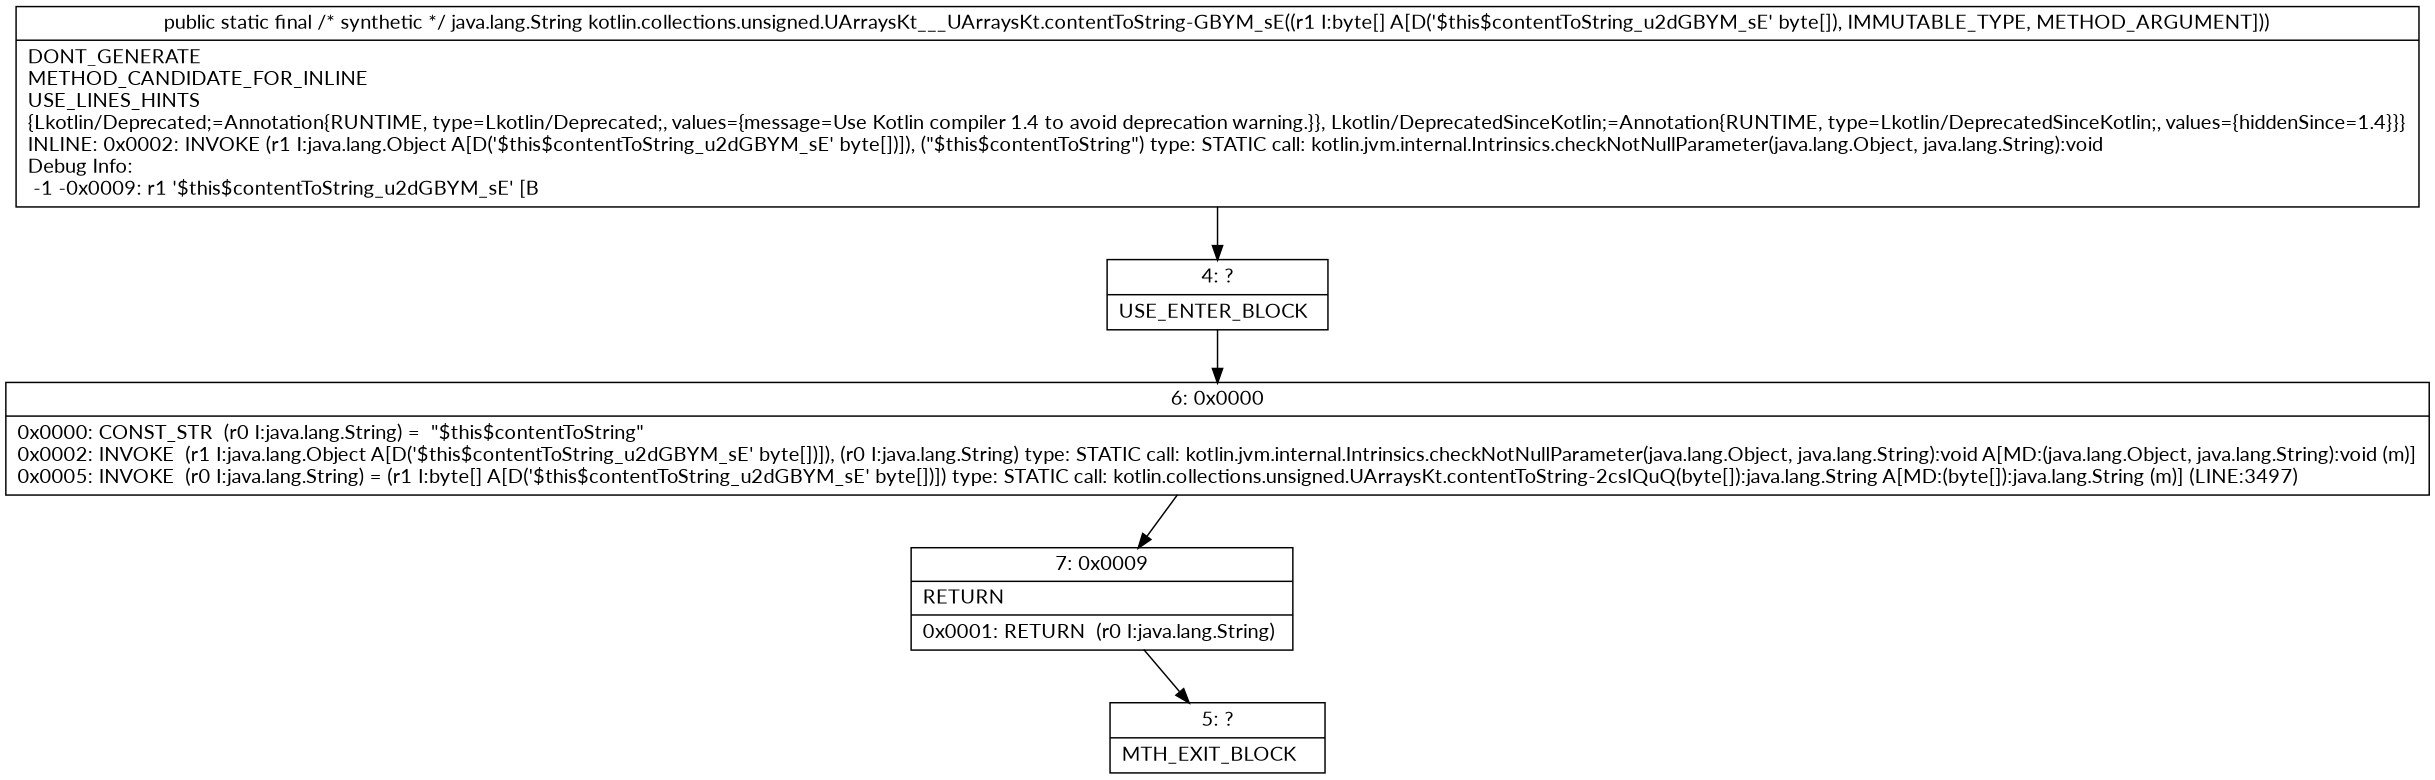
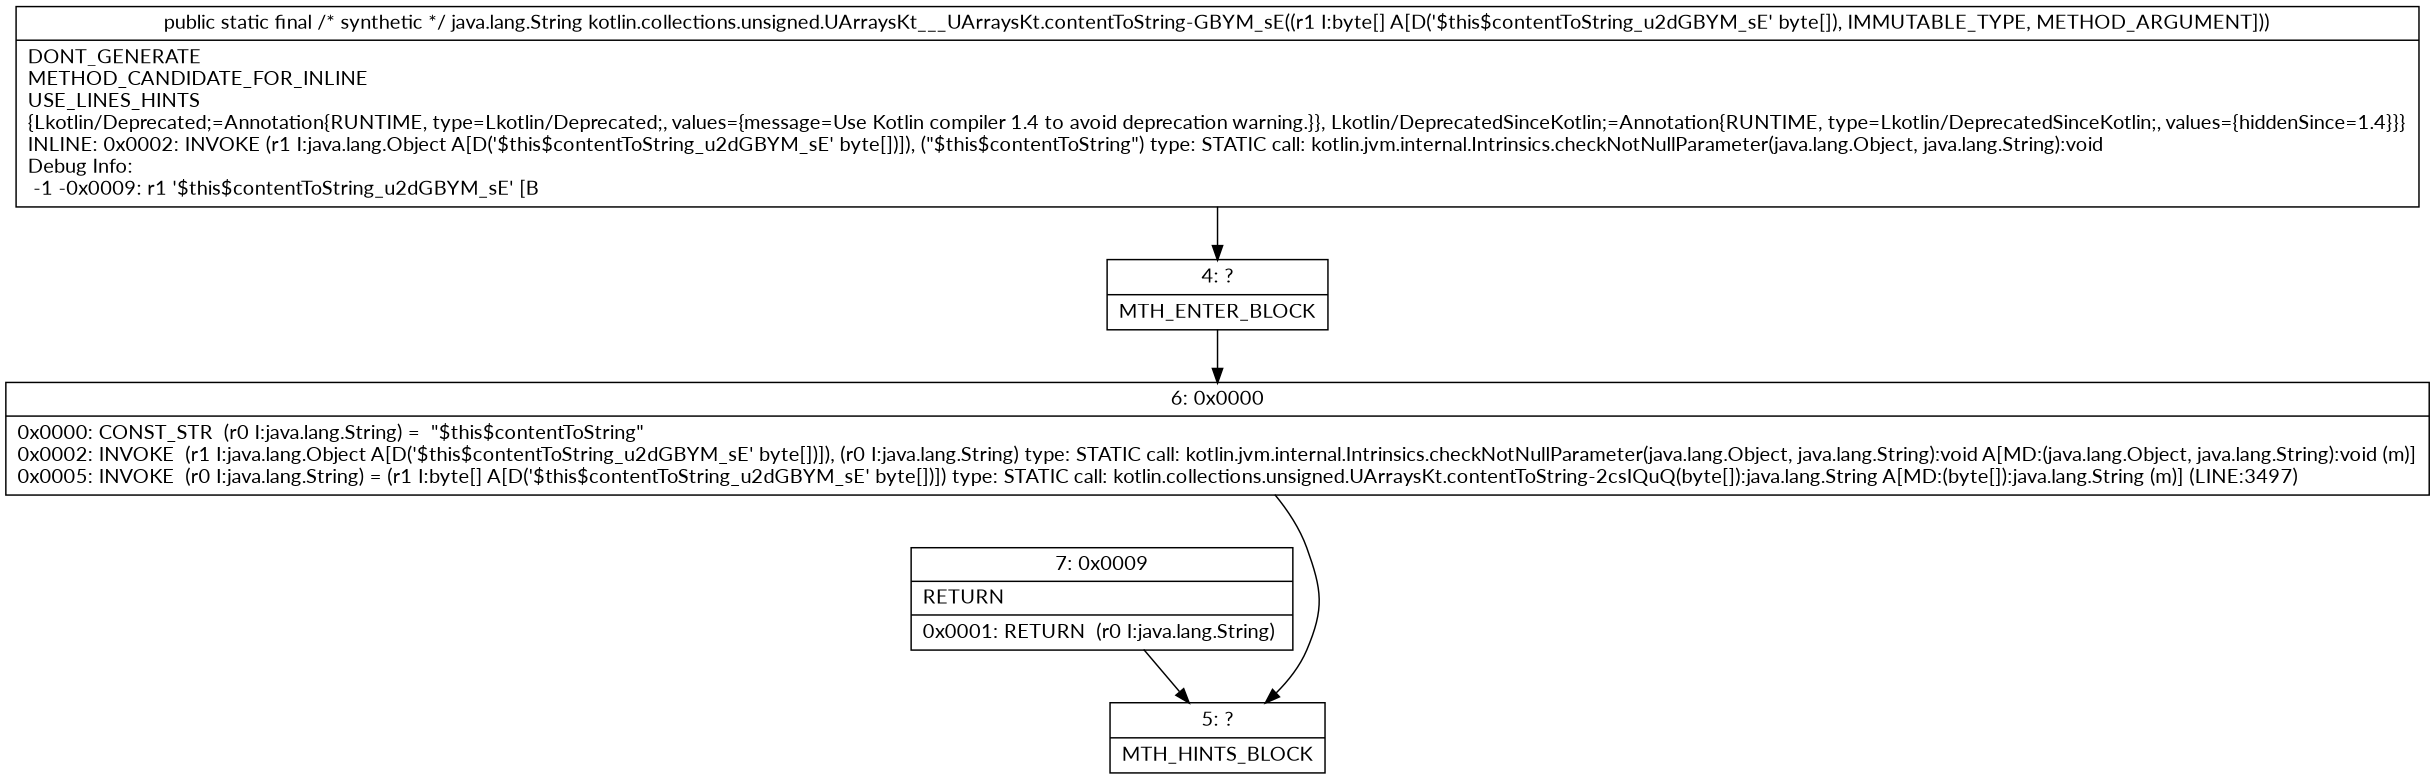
(1214, 312) -> (1218, 312)
(1162, 516) -> (1319, 594)
(1209, 755) -> (1218, 755)
